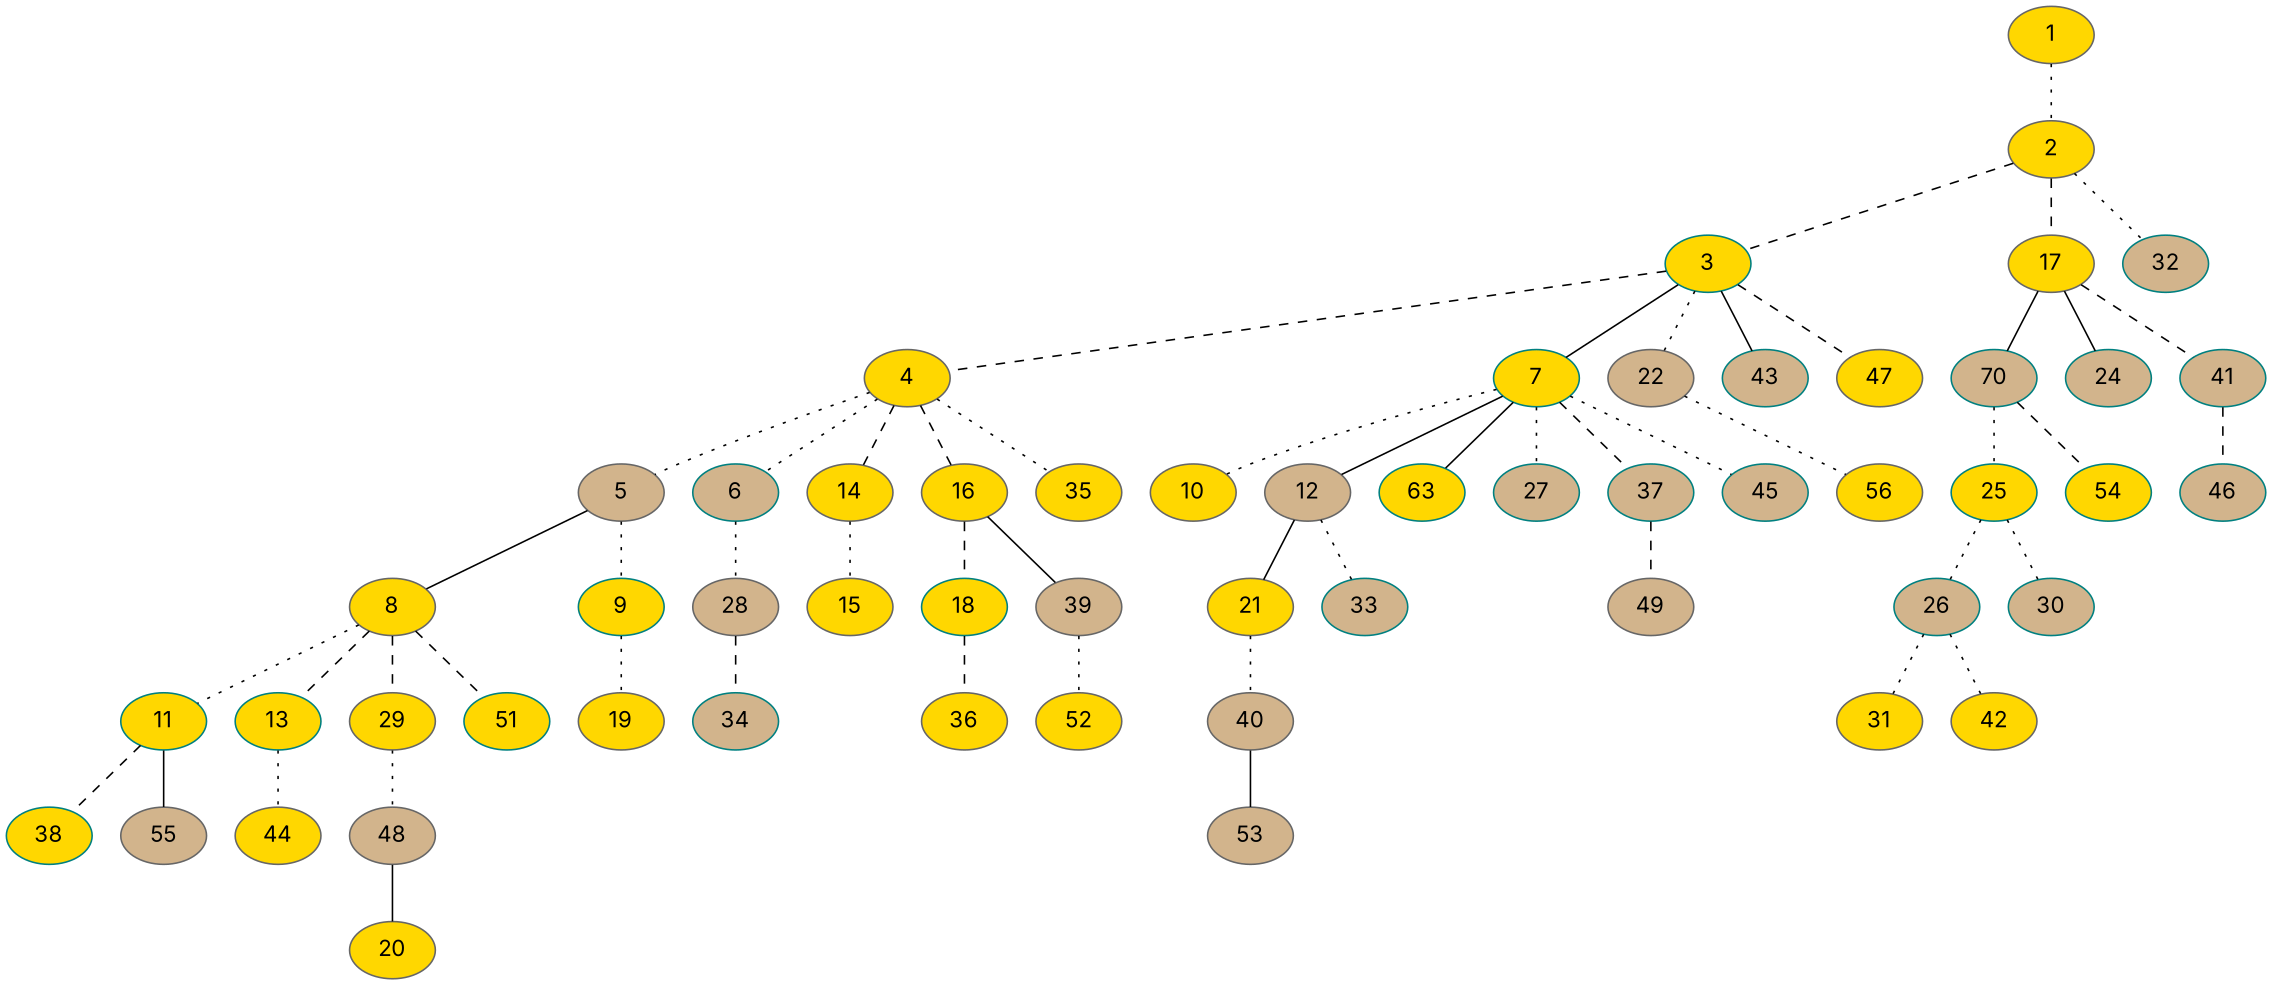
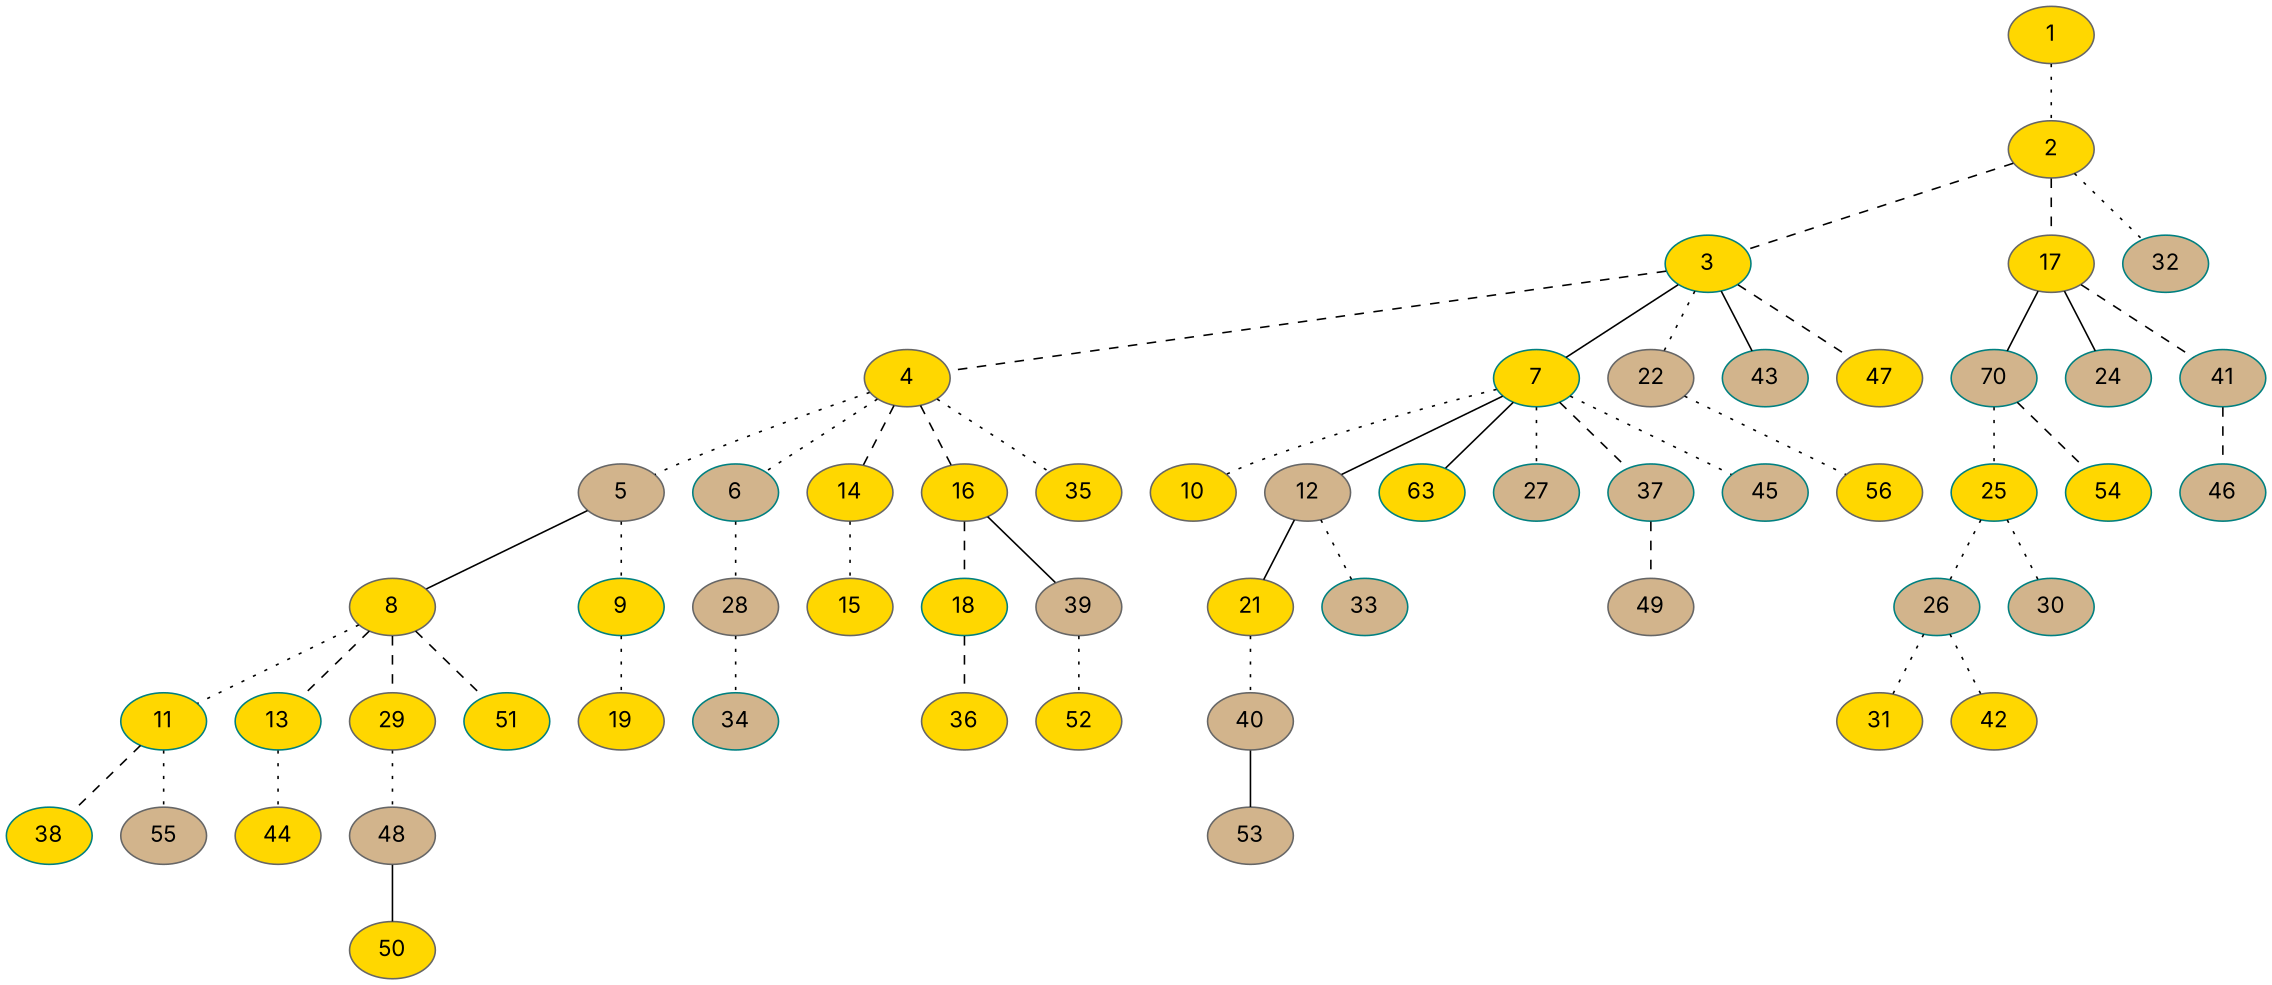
(736, 664) -> (736, 664)
(164, 779) -> (164, 779)
(392, 950) -> (392, 950)
